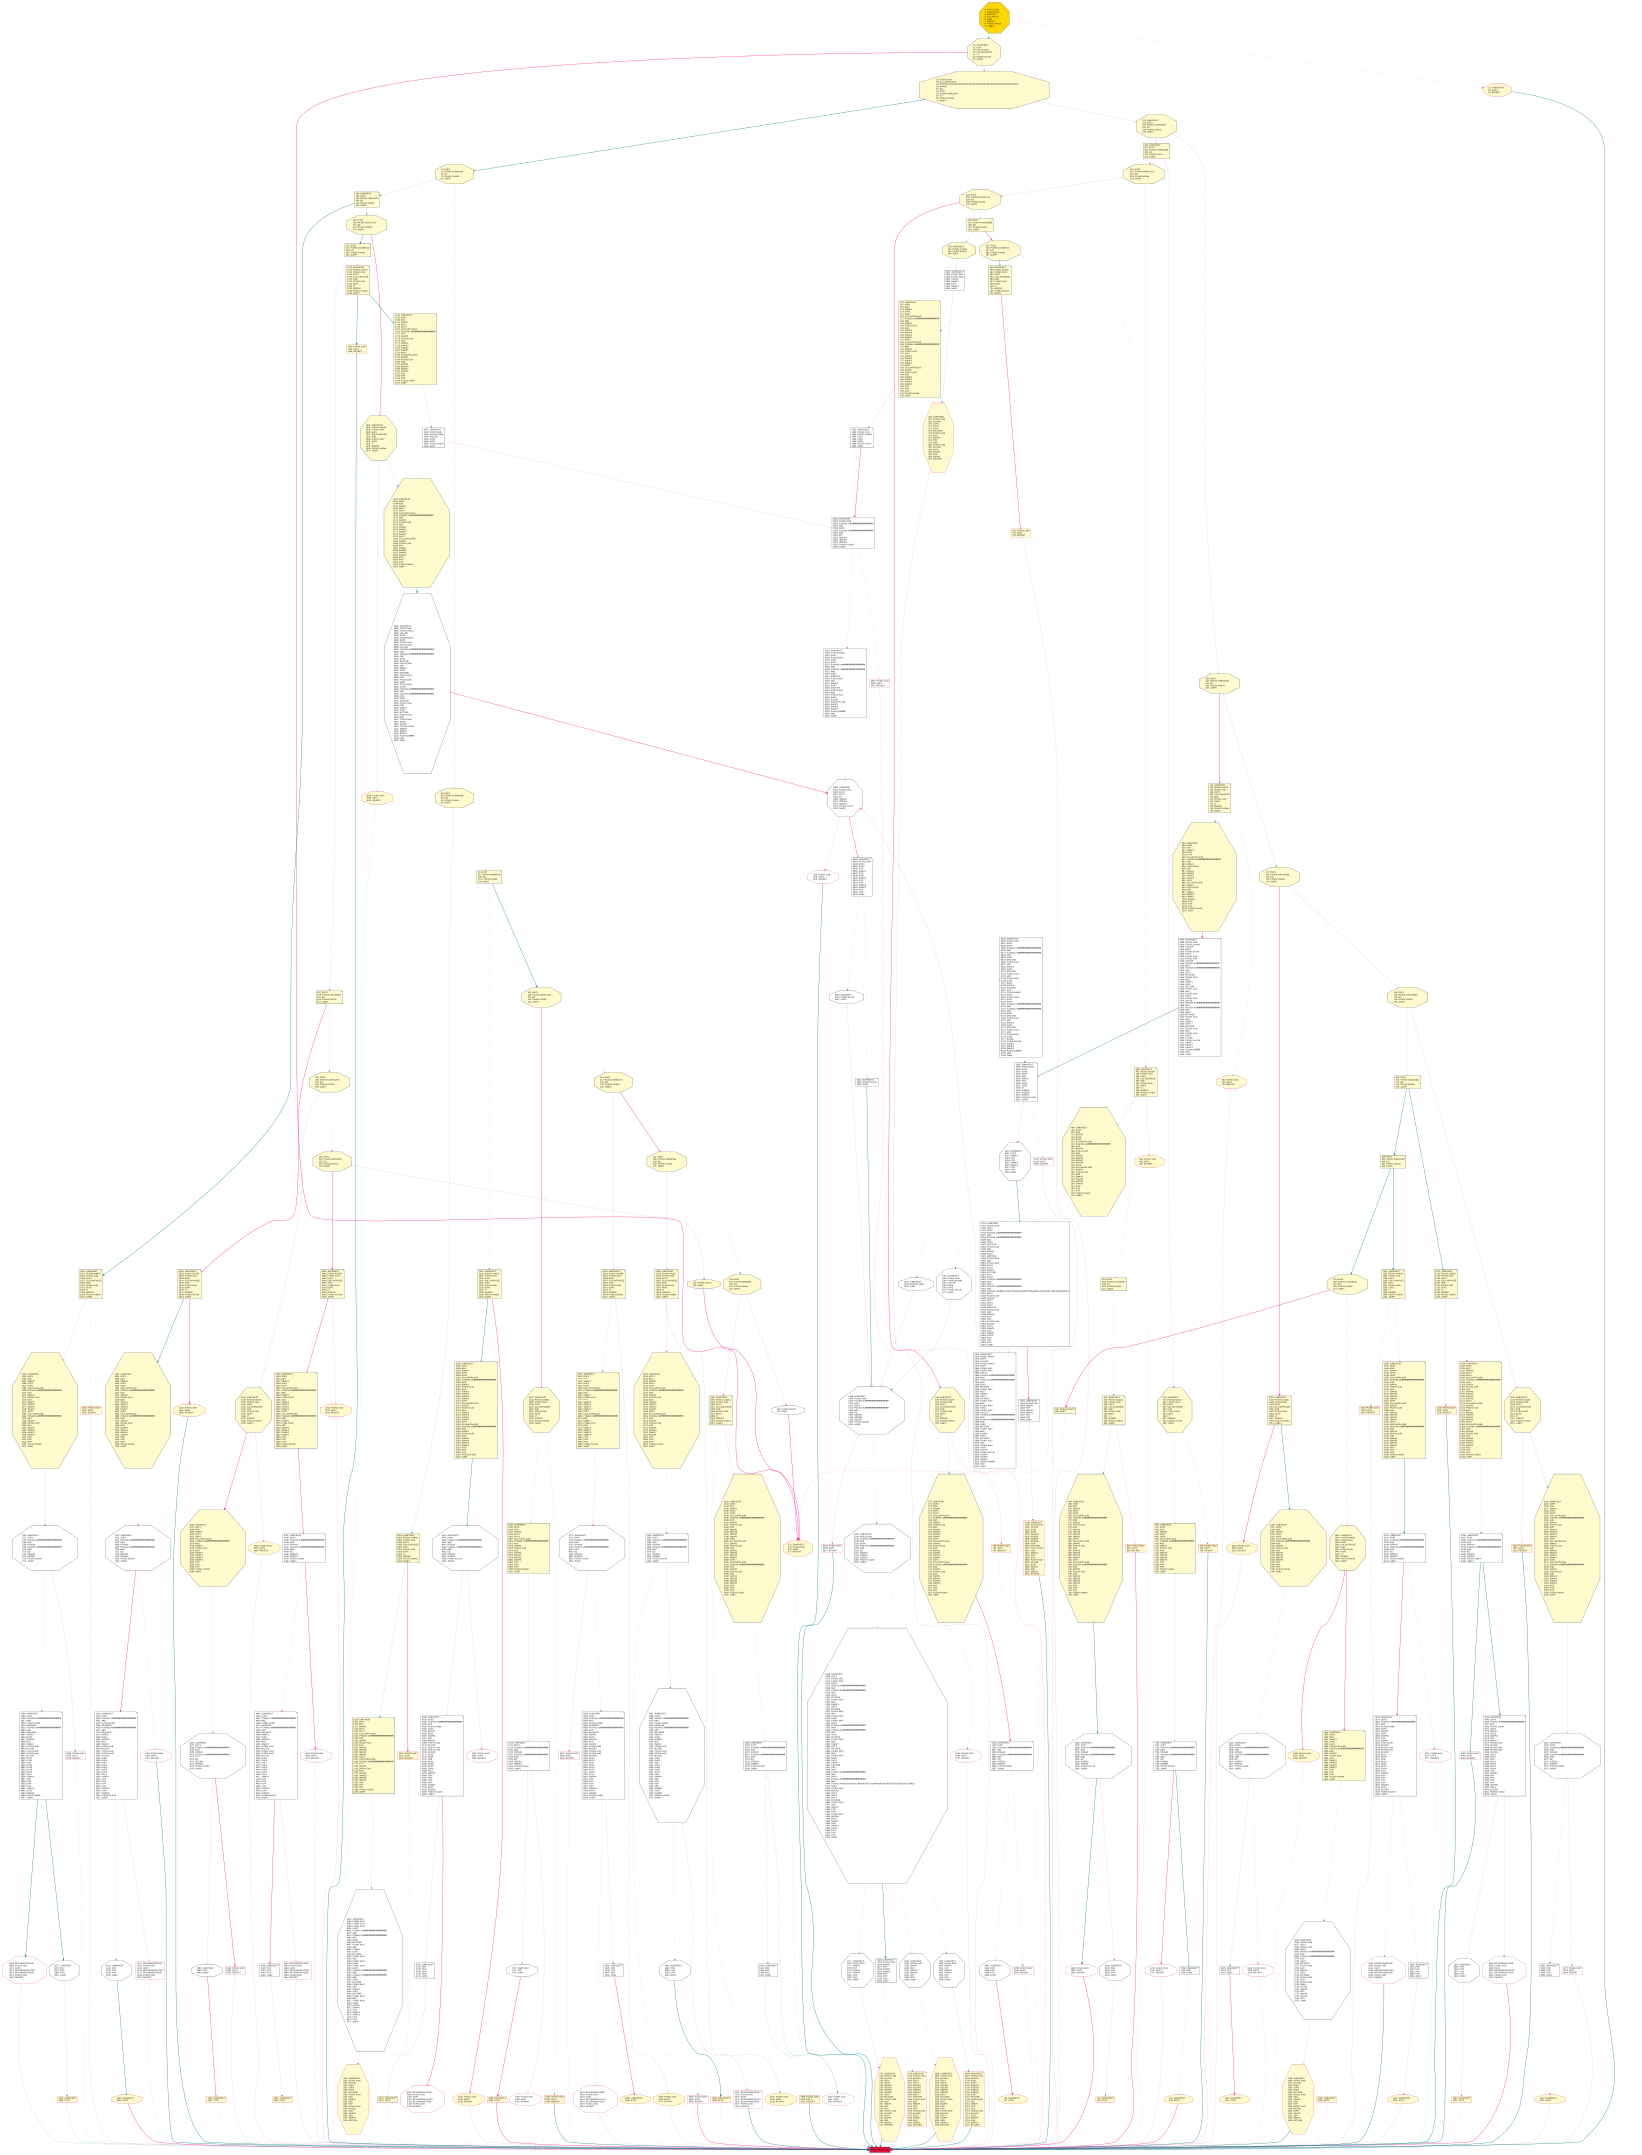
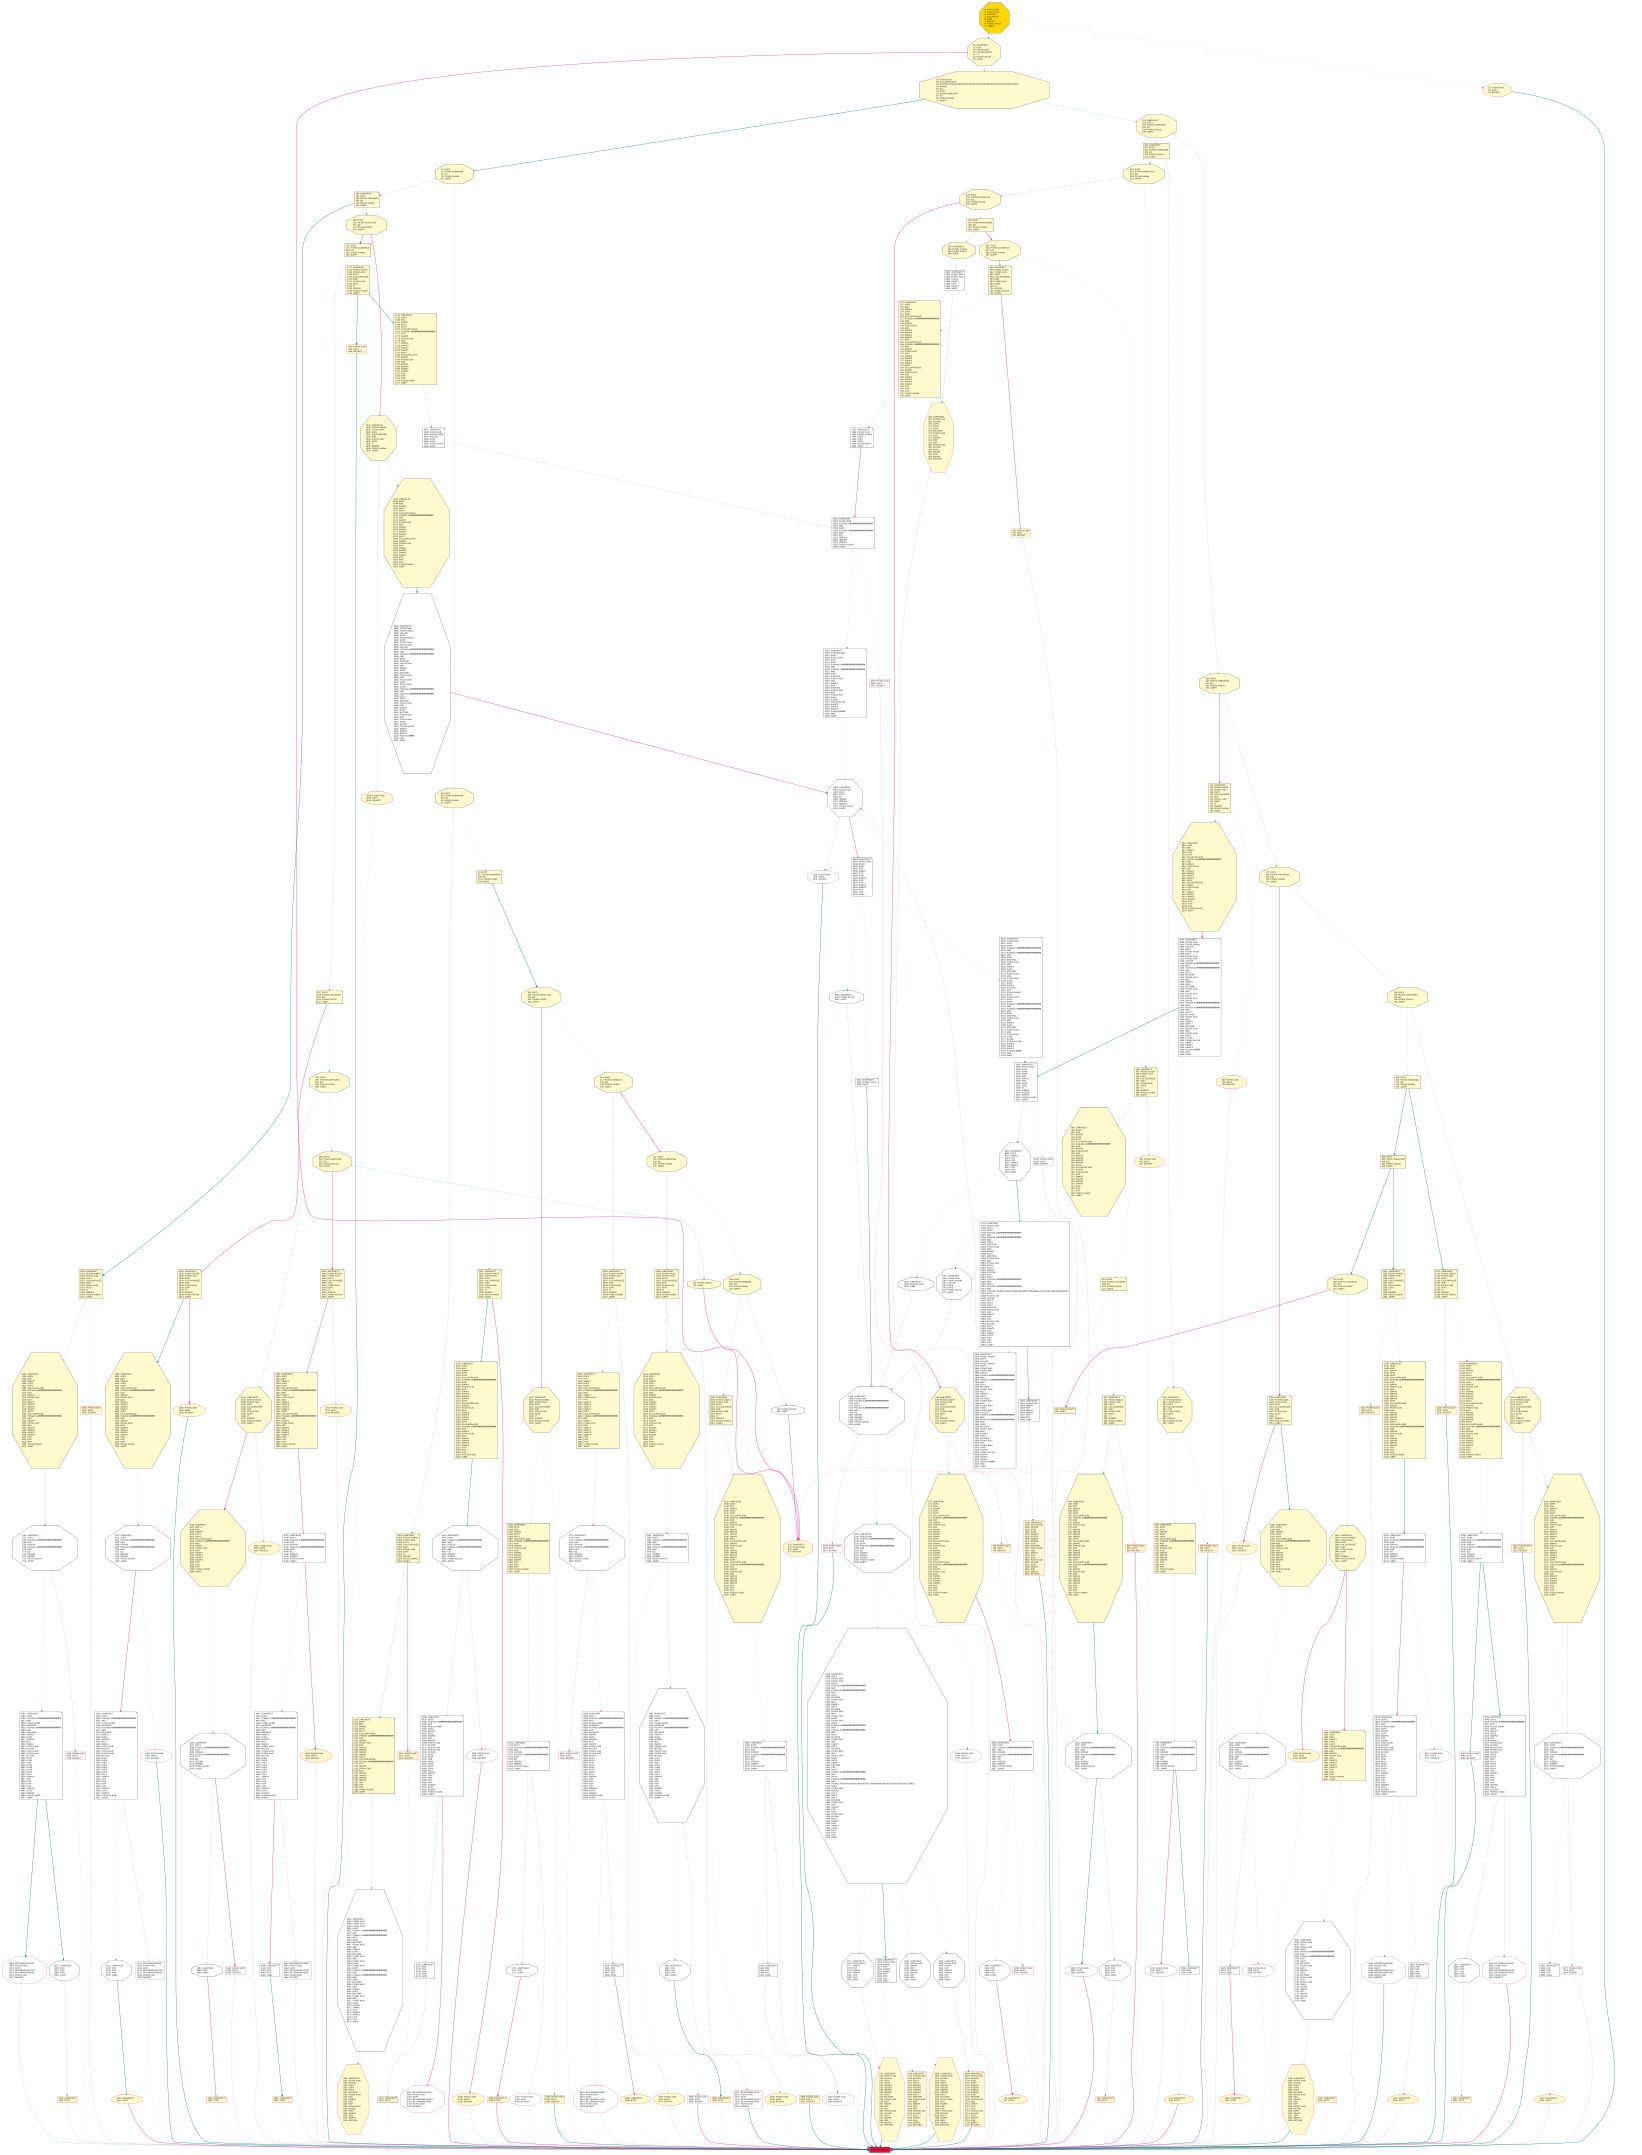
(316, 1756) -> (316, 1756)
(276, 2036) -> (276, 2036)
none -> (451, 2139)
